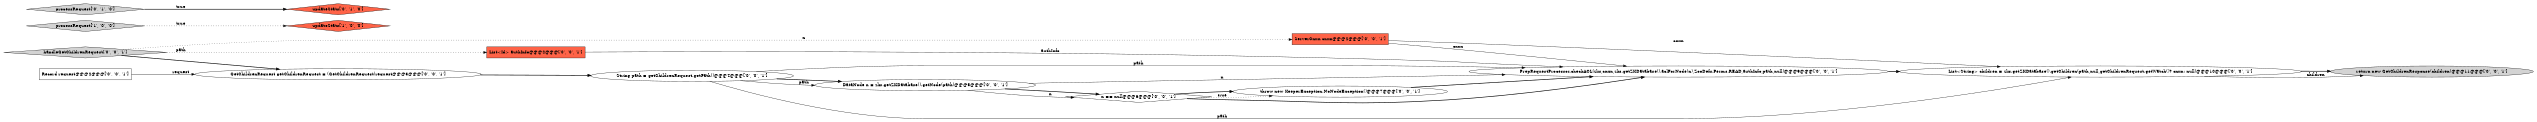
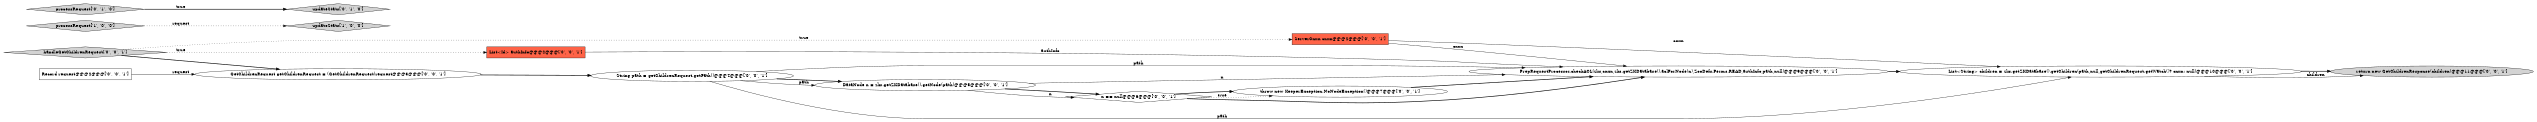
(338, 9) -> (338, 9)
(181, 24) -> (181, 24)
(338, 26) -> (338, 26)
(804, 38) -> (804, 38)
(181, 50) -> (181, 50)
